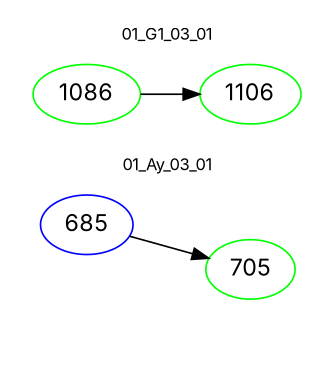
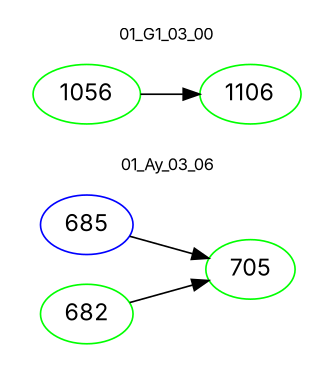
(167, 36) -> (167, 36)
(87, 94) -> (87, 94)
(168, 166) -> (168, 166)
none -> (87, 314)
